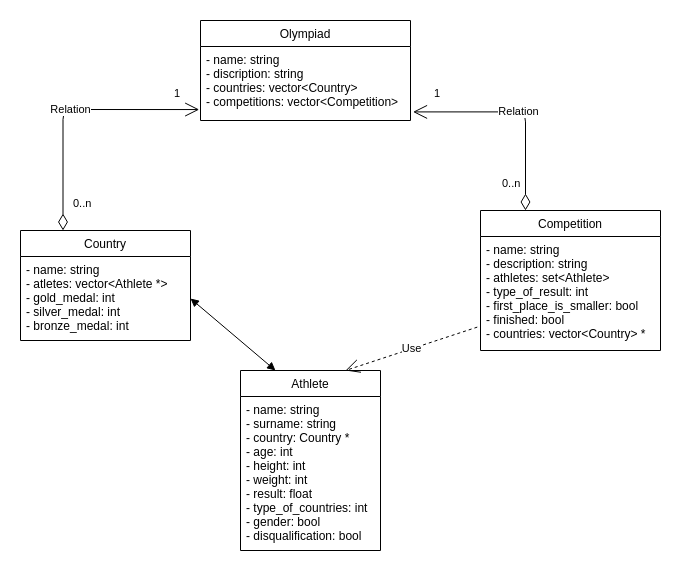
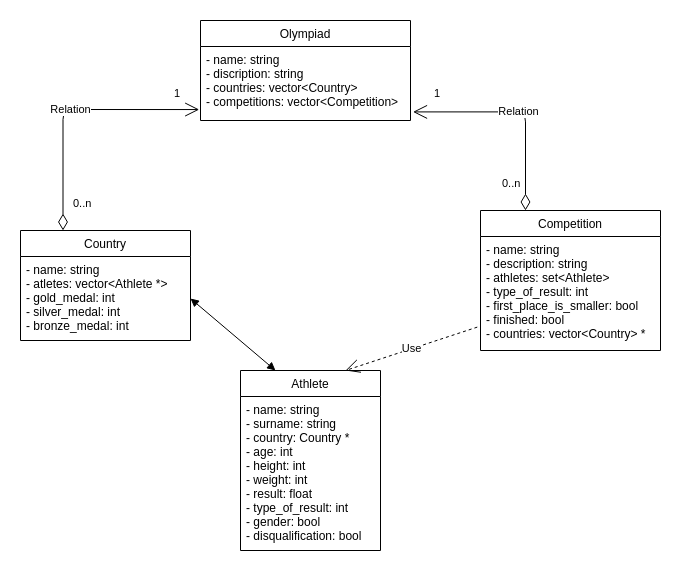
(287, 410) -> (287, 410)
